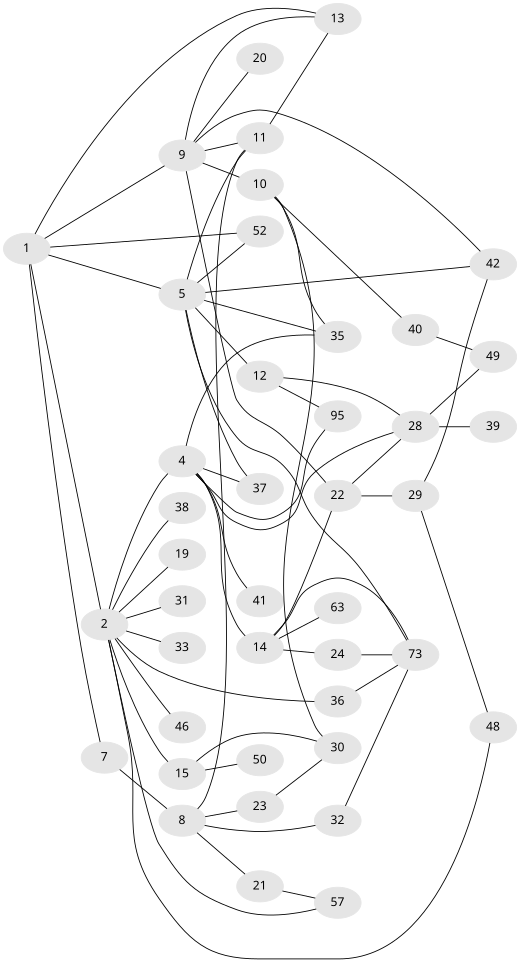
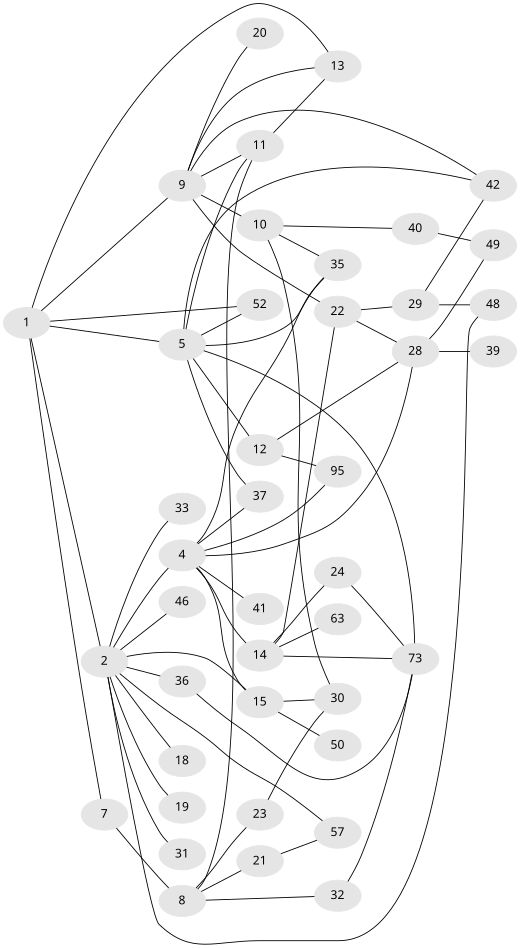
(182, 508) -> (182, 761)
none -> (221, 629)
